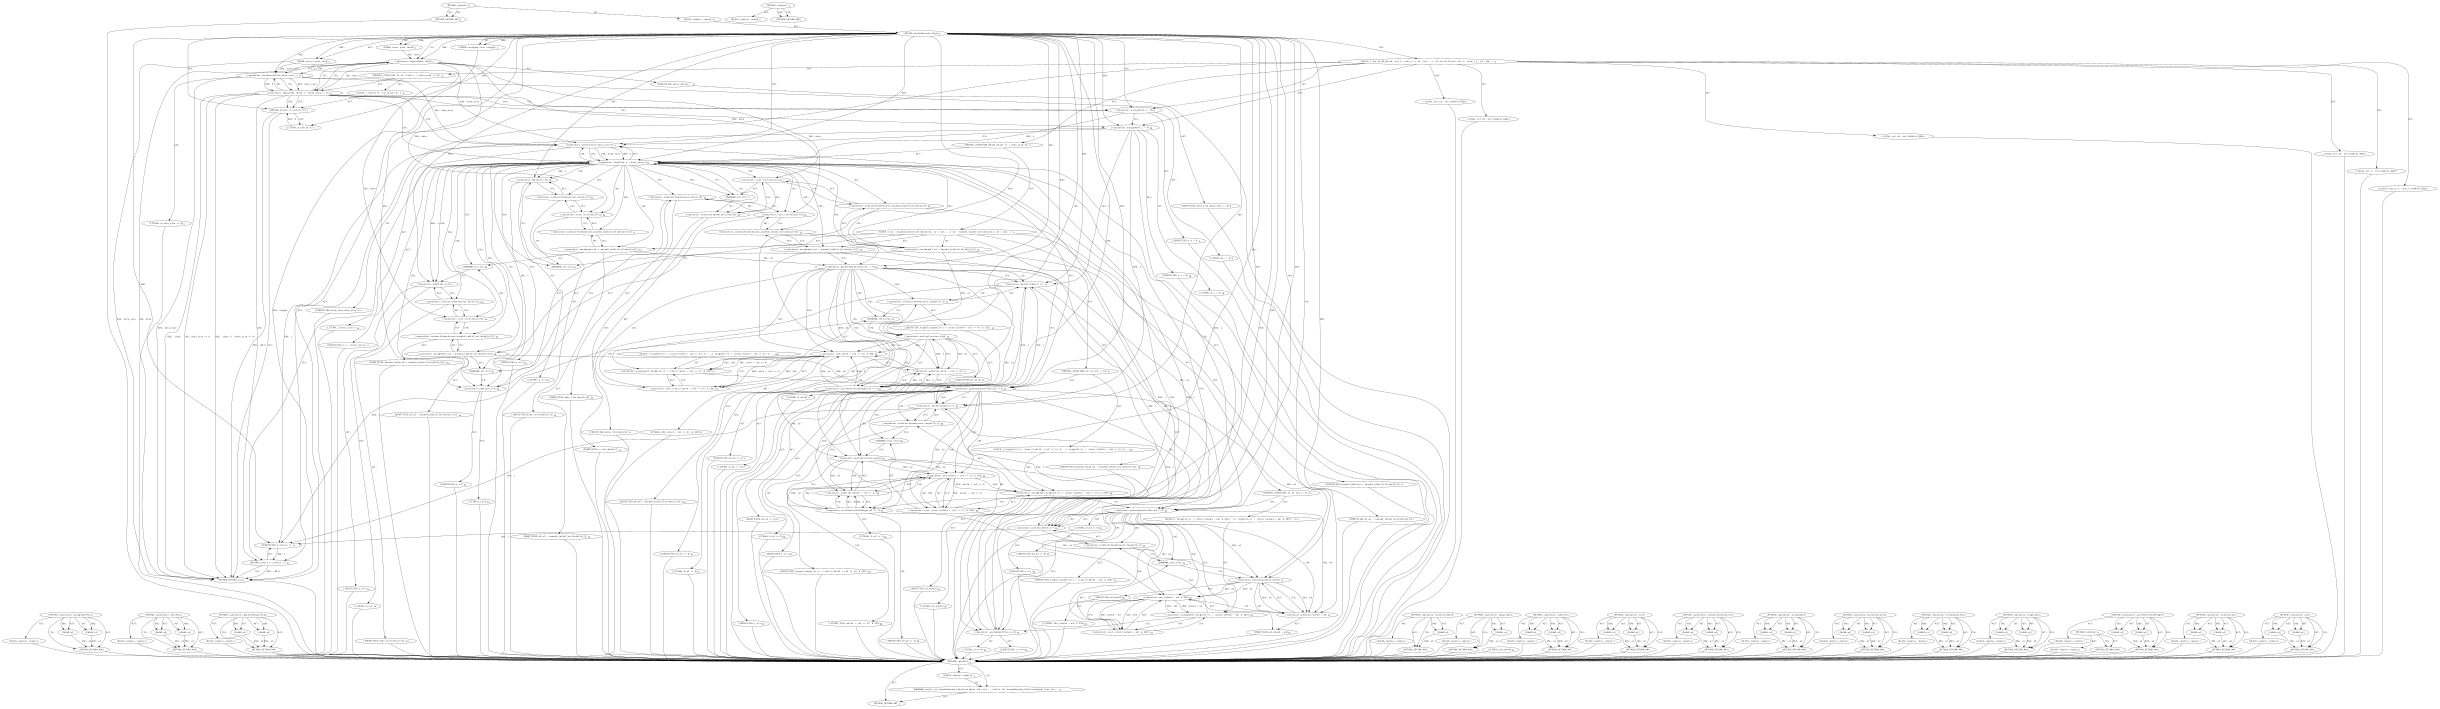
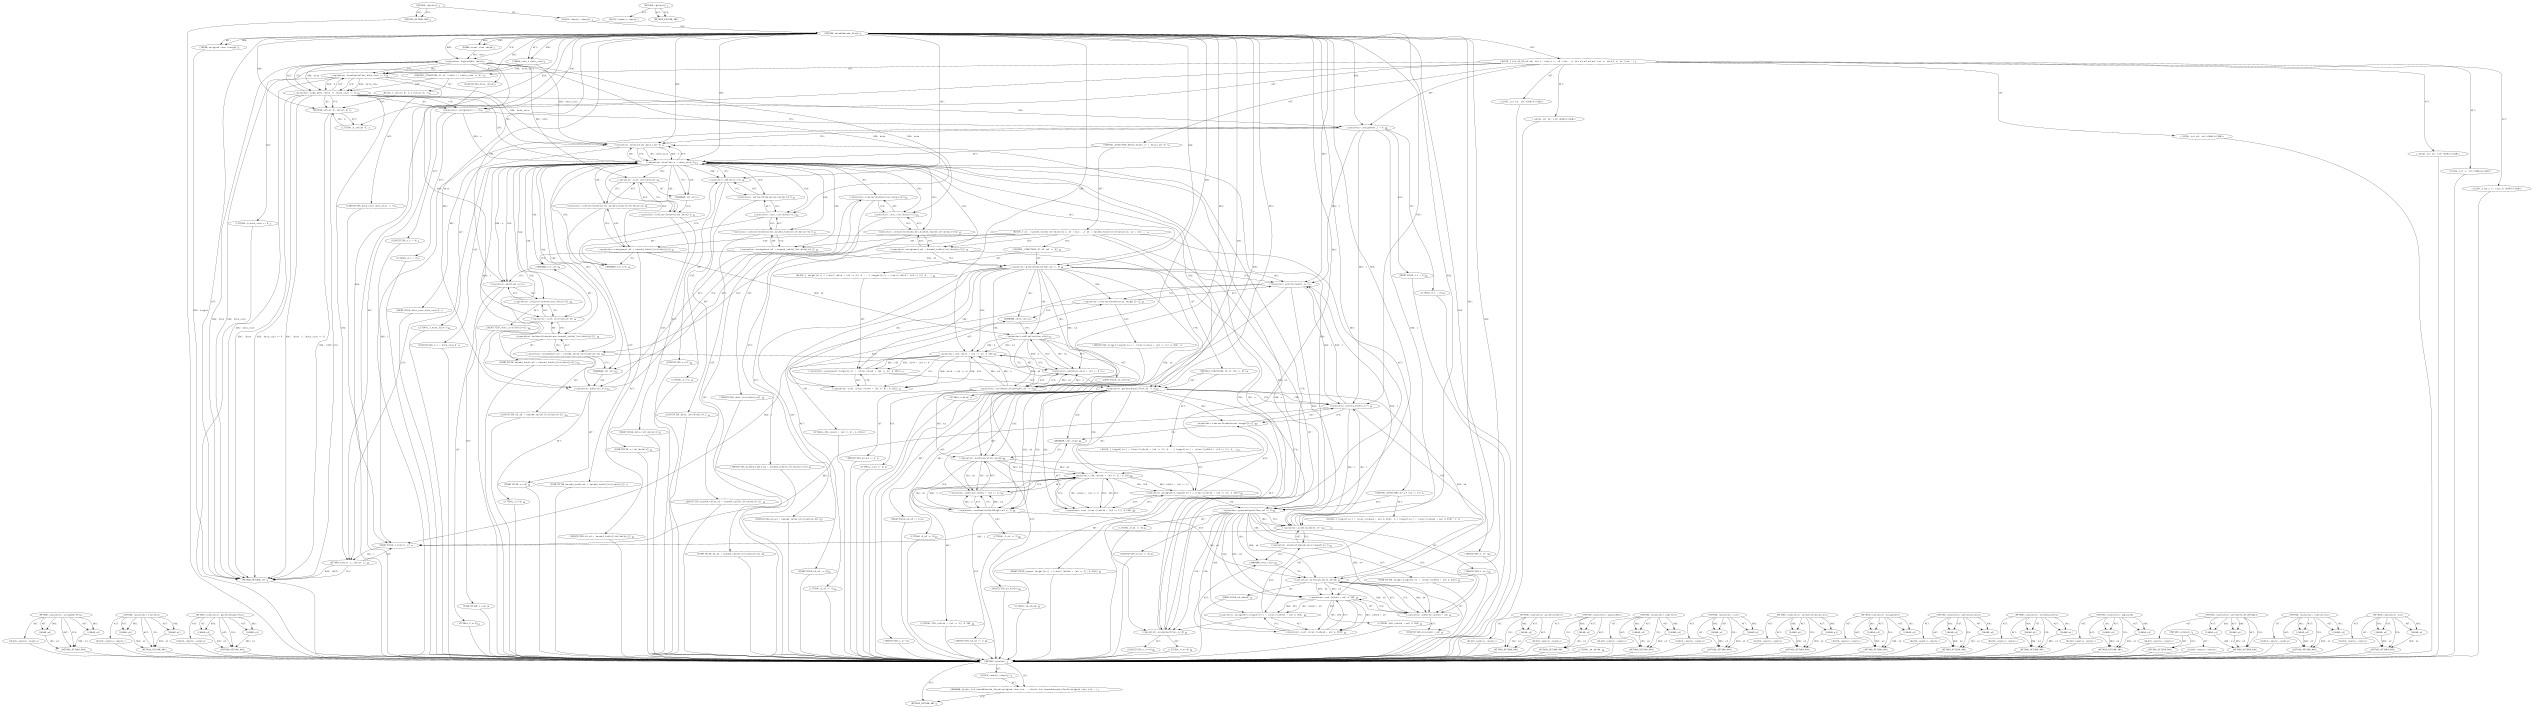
none -> (1037, 250)
(776, 381) -> none
none -> (725, 502)
